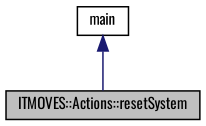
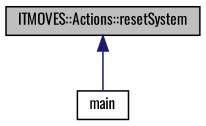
(103, 71) -> (103, 71)
